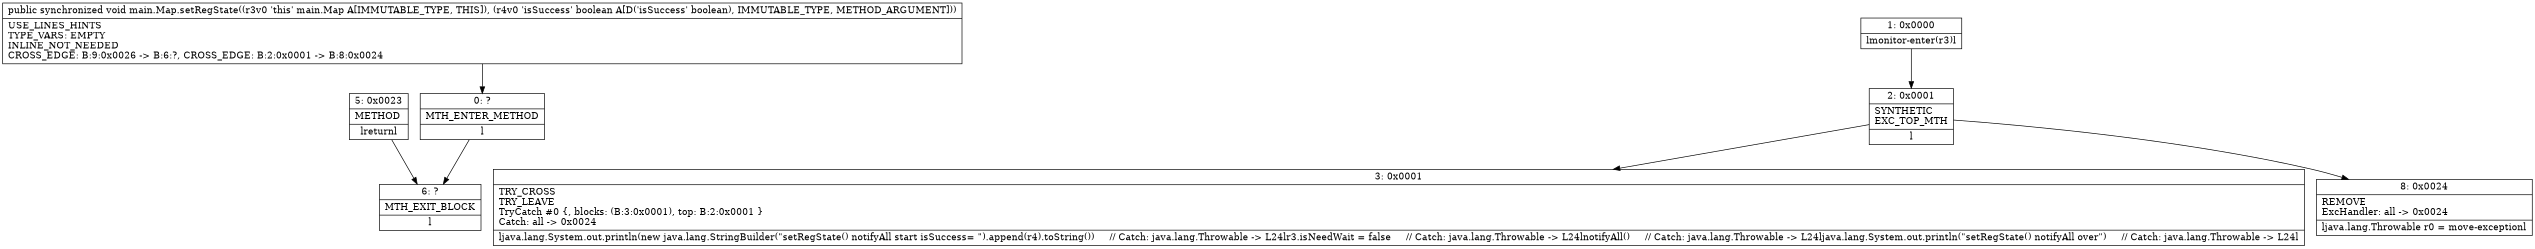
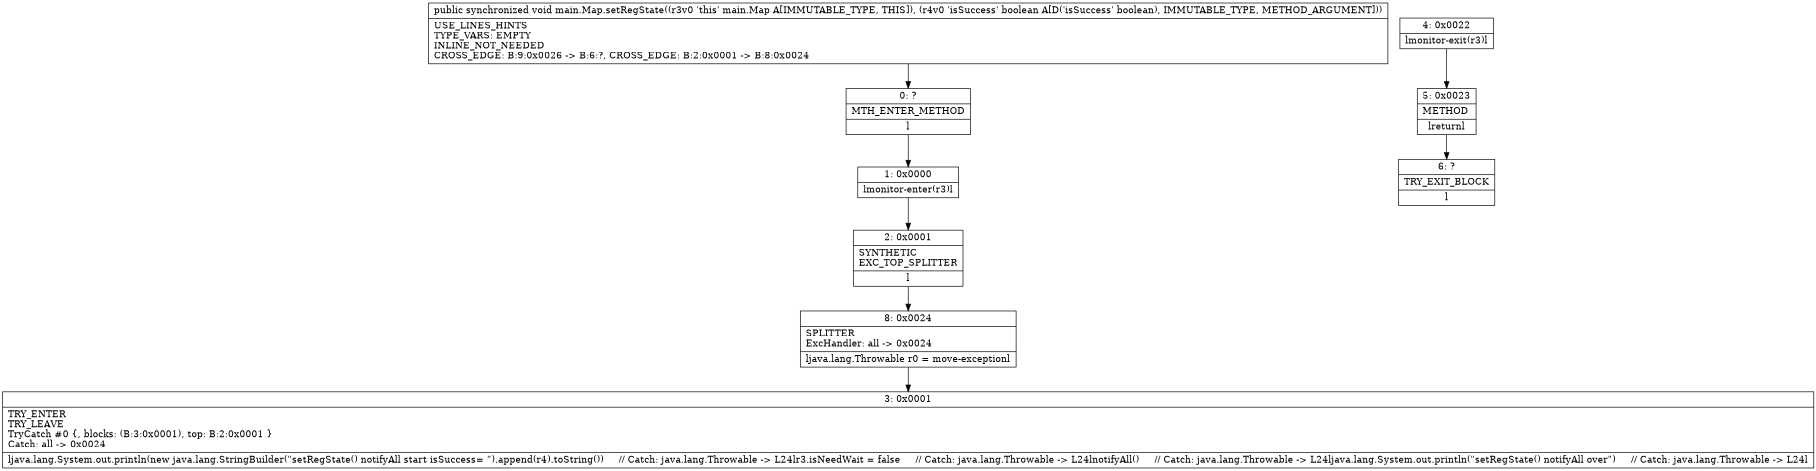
none -> (1447, 33)
(1911, 121) -> (908, 263)
(1745, 146) -> (908, 376)
(458, 159) -> (908, 147)
(527, 192) -> (37, 415)
(2344, 202) -> (830, 334)
(430, 207) -> (1447, 182)
